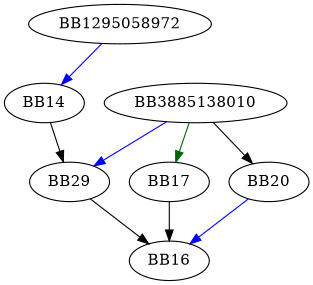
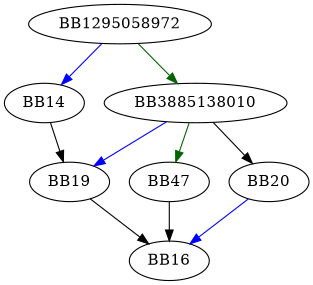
none -> (154, 60)
(70, 182) -> (70, 182)
(169, 182) -> (169, 182)
